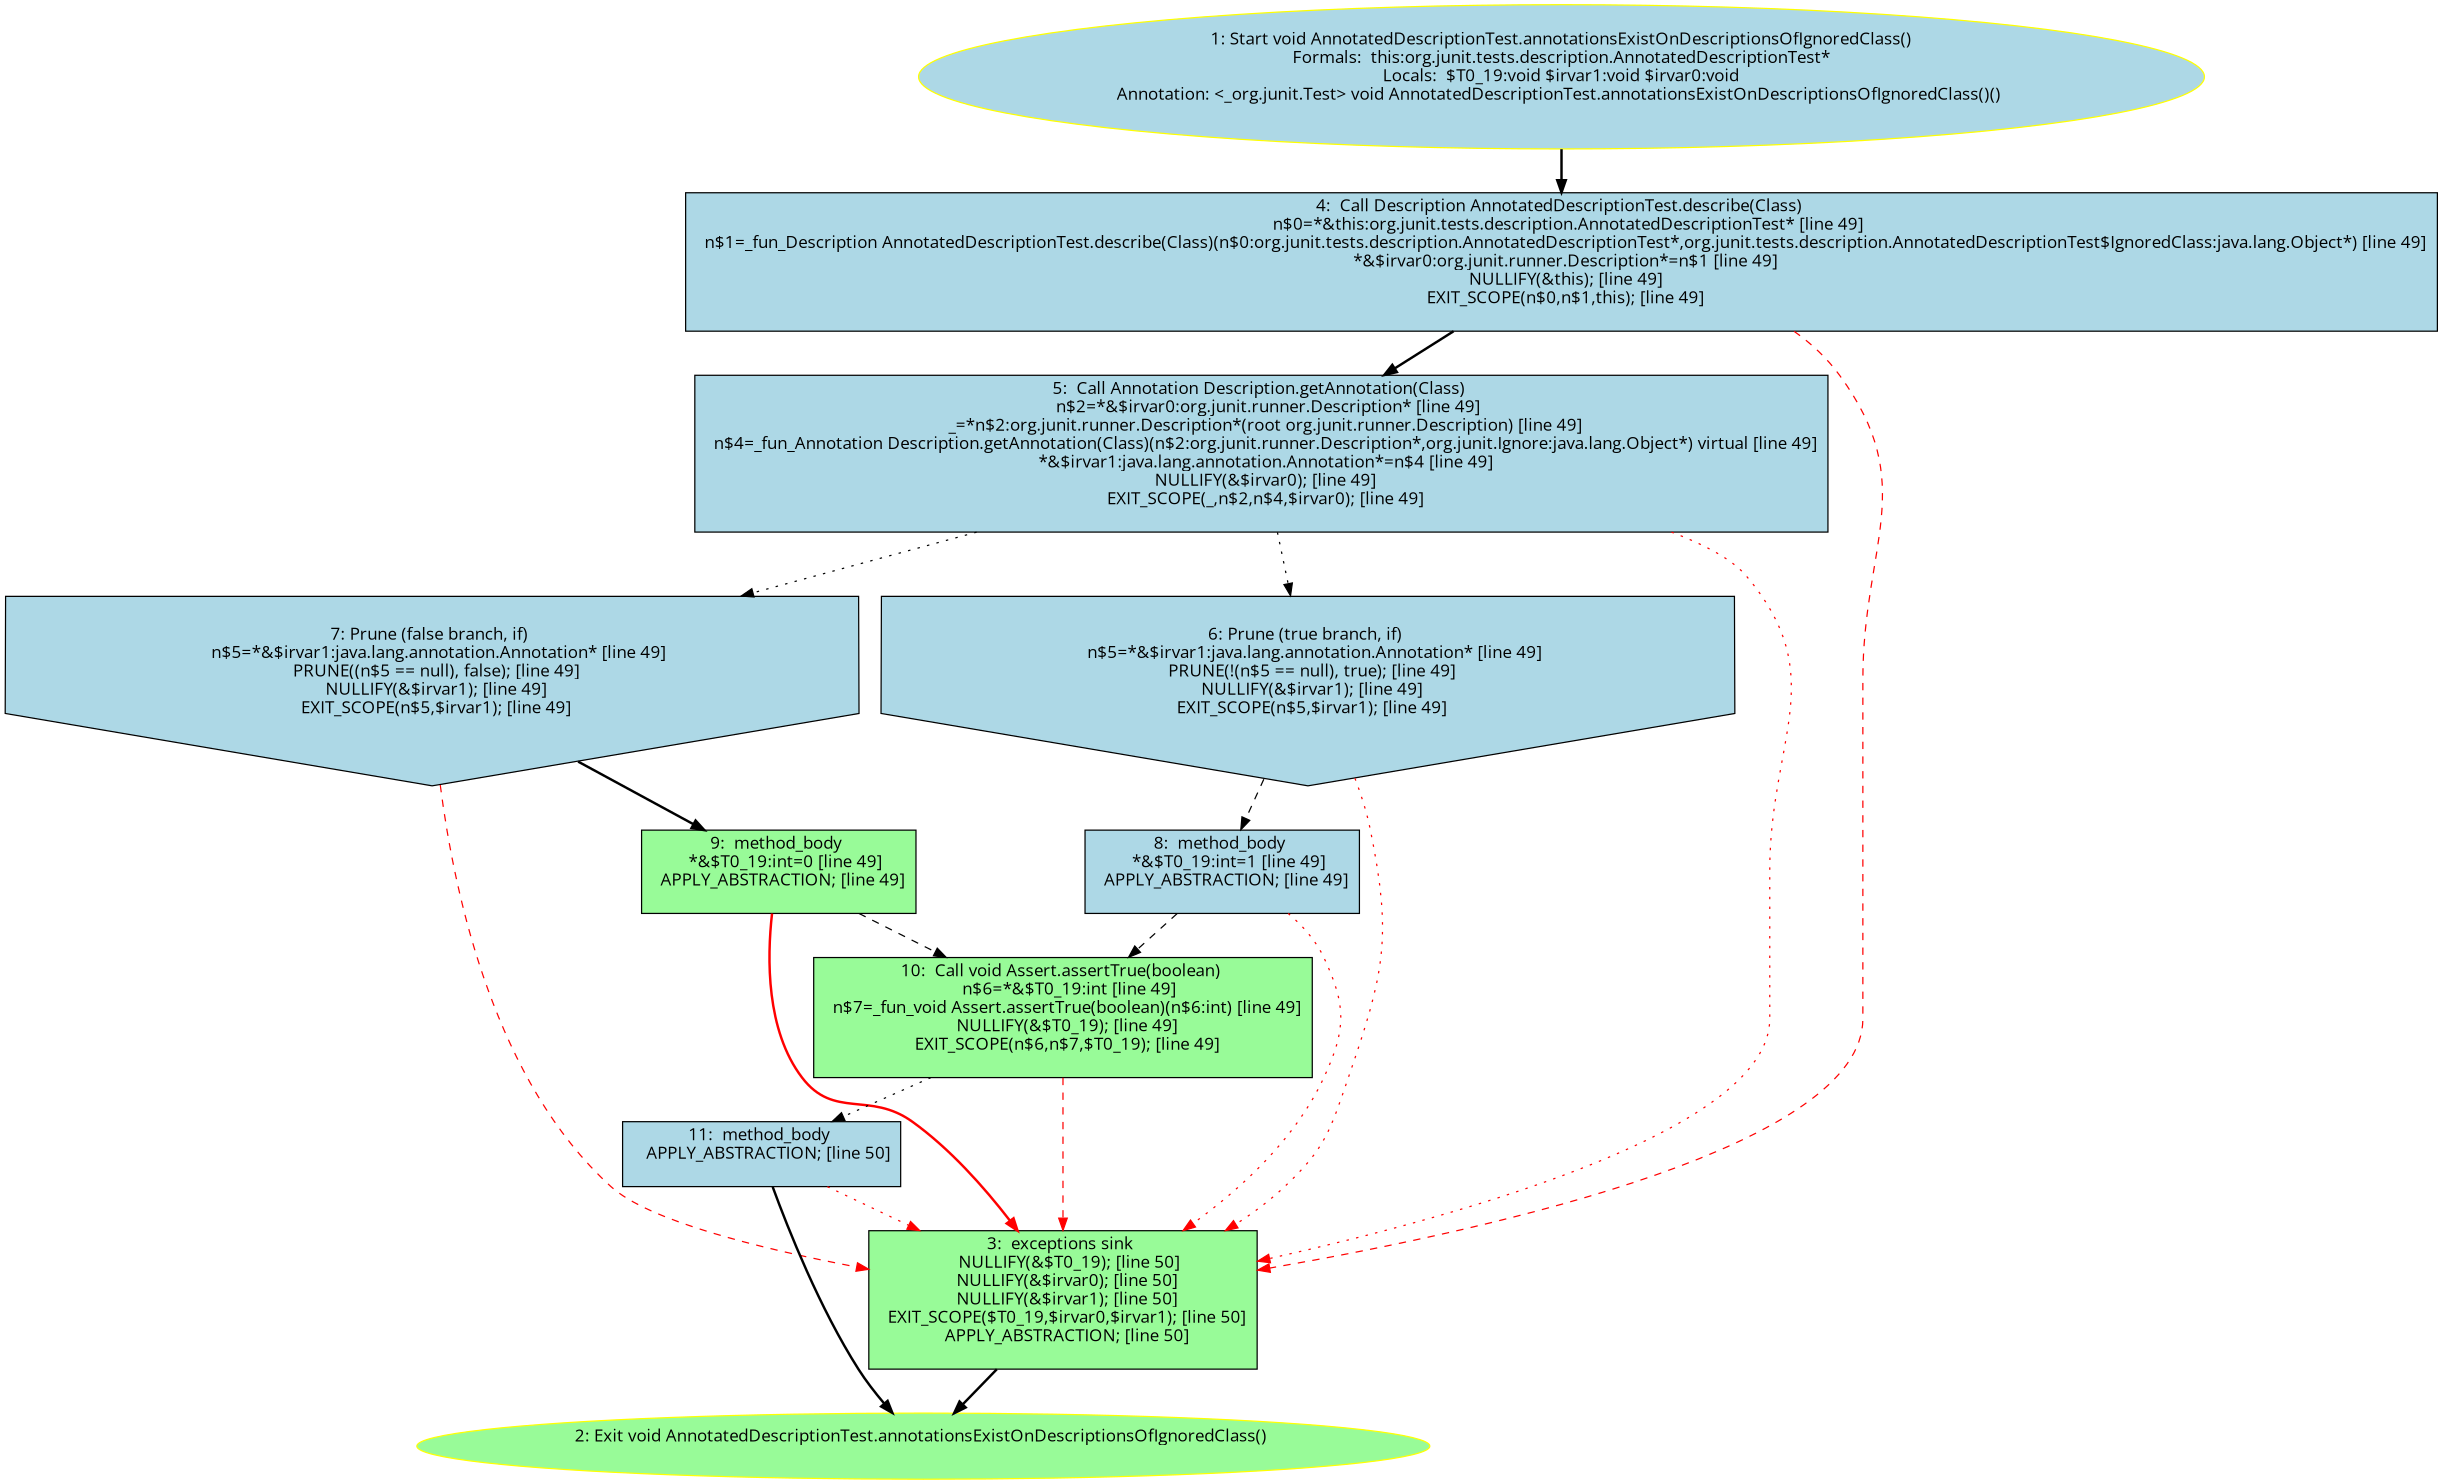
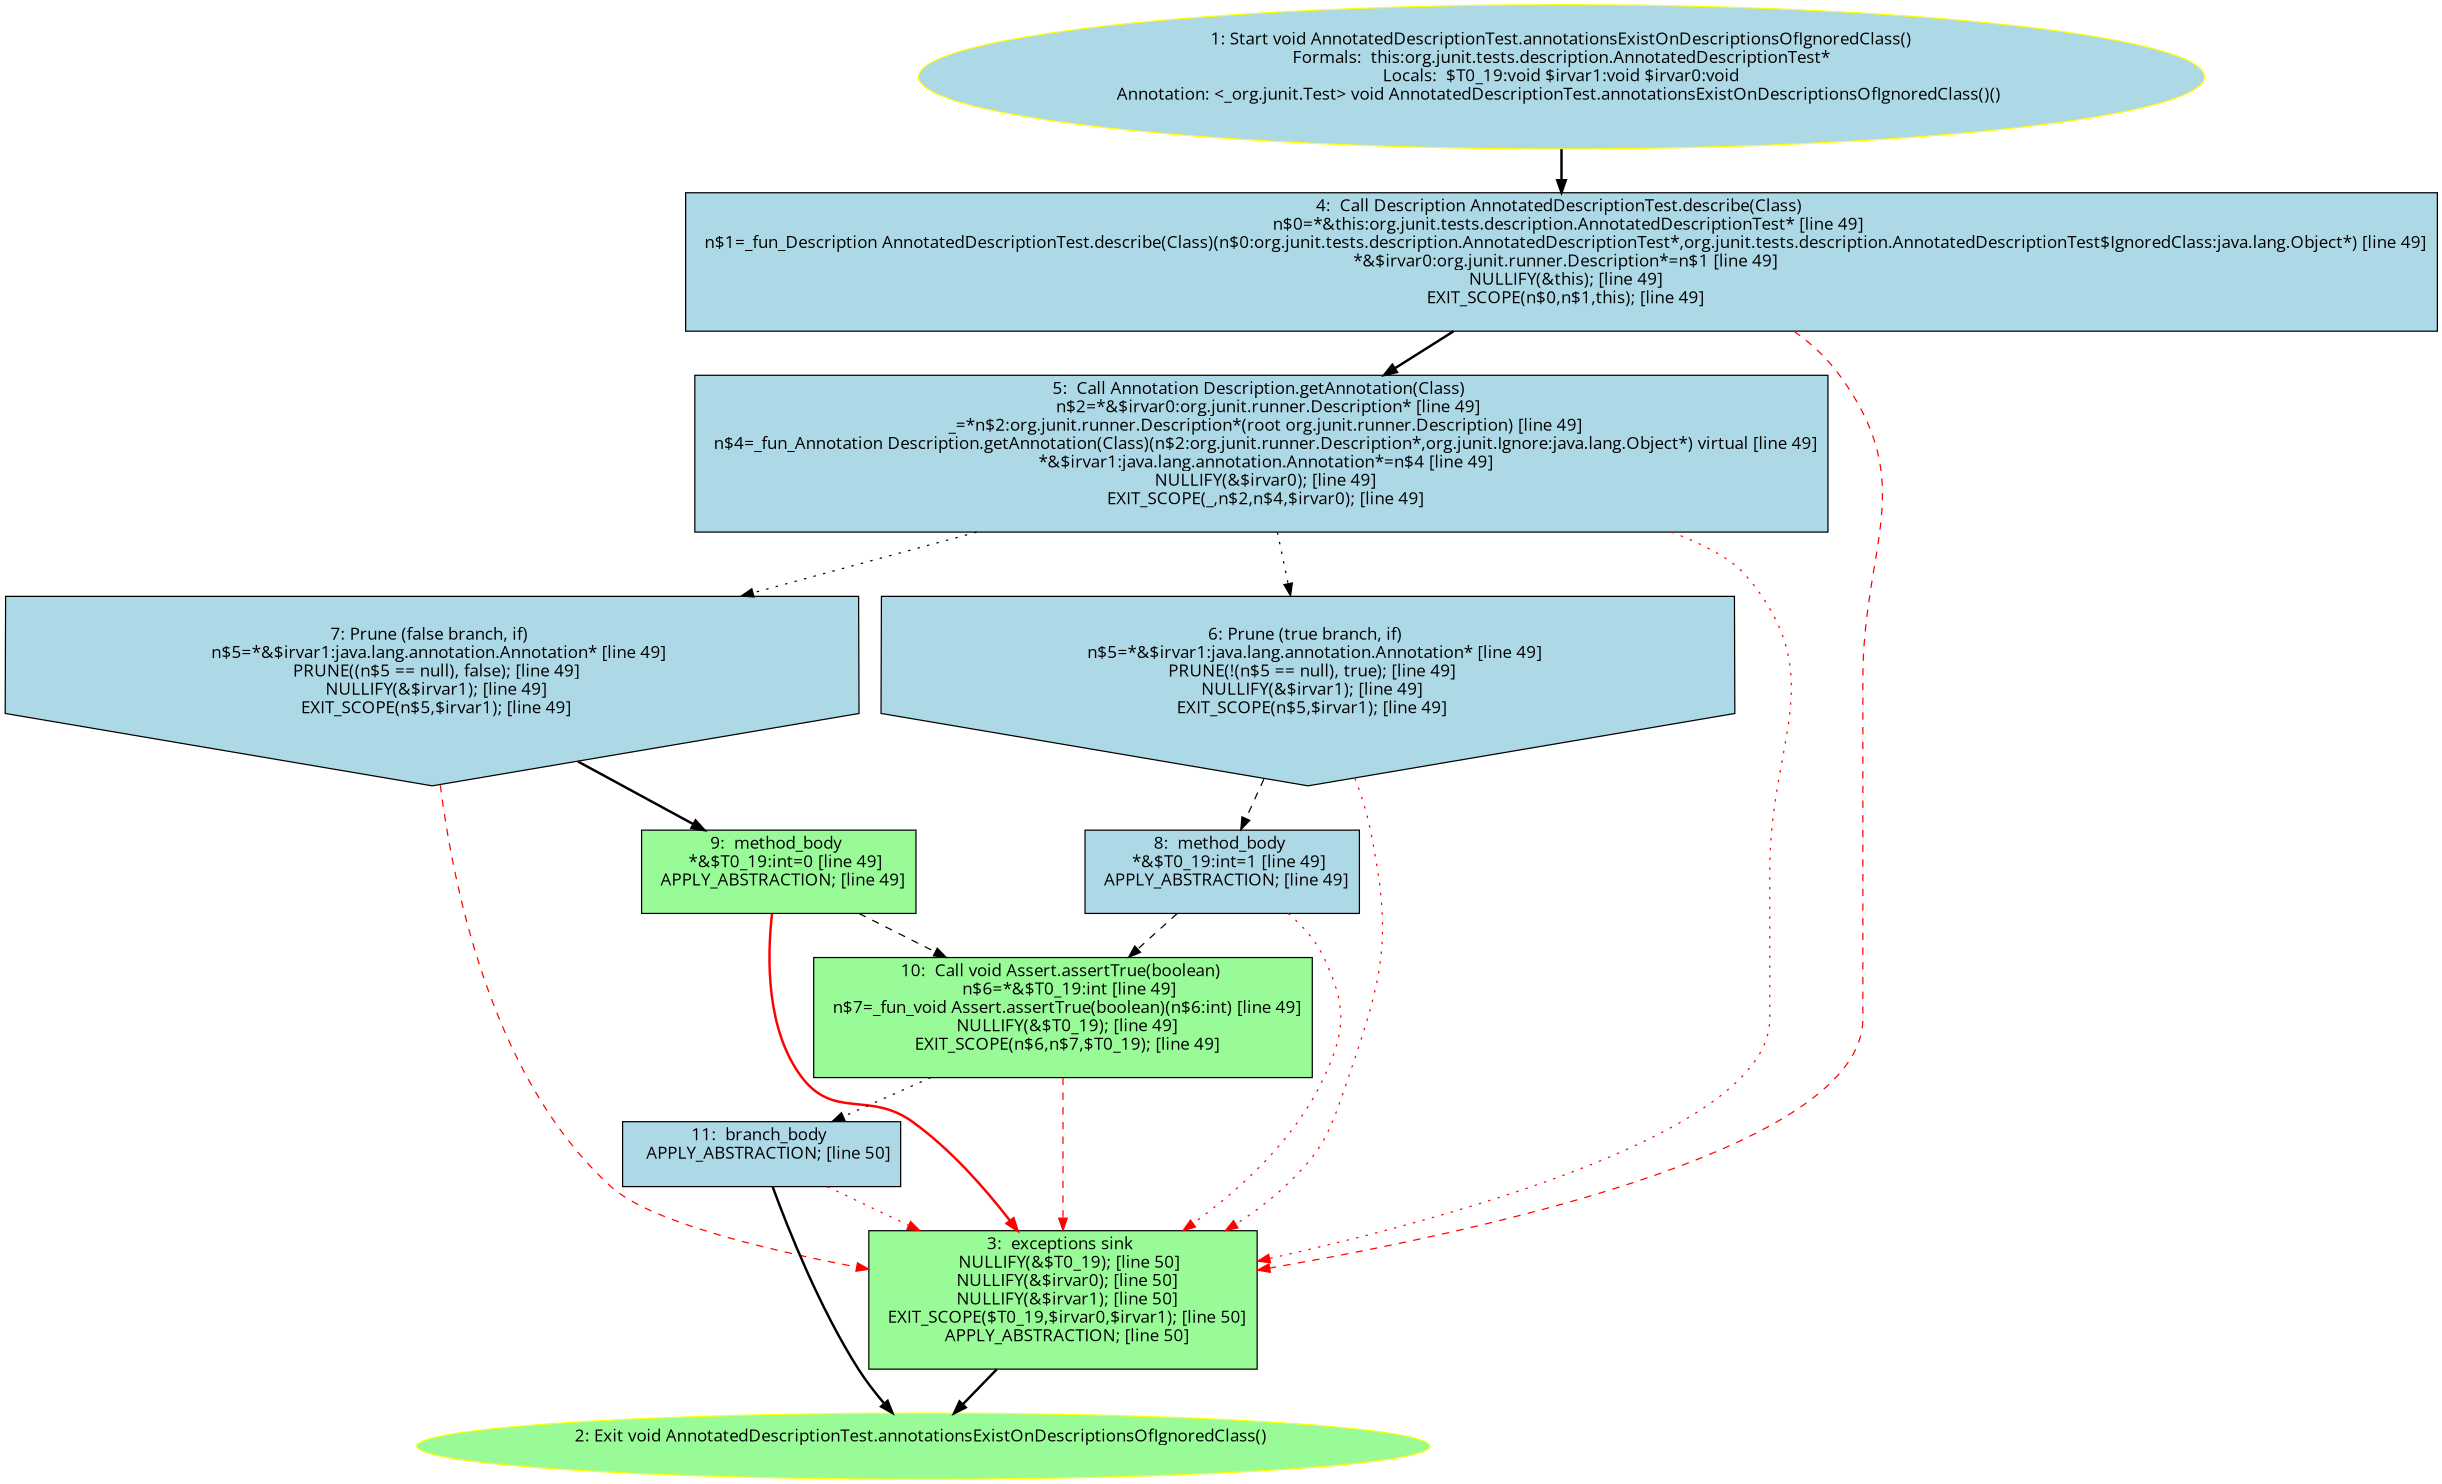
(762, 1154) -> (762, 1154)
